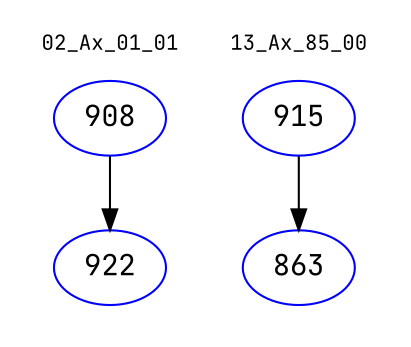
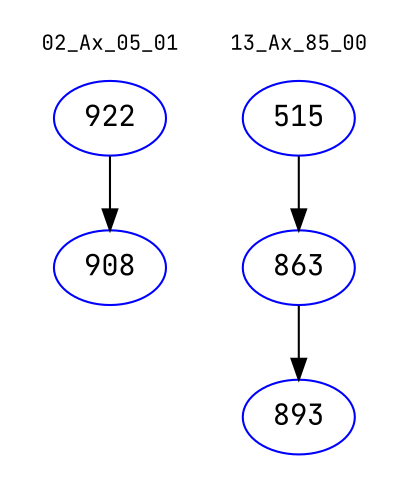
(111, 45) -> (111, 45)
(299, 118) -> (299, 118)
(110, 183) -> (110, 183)
none -> (299, 417)
